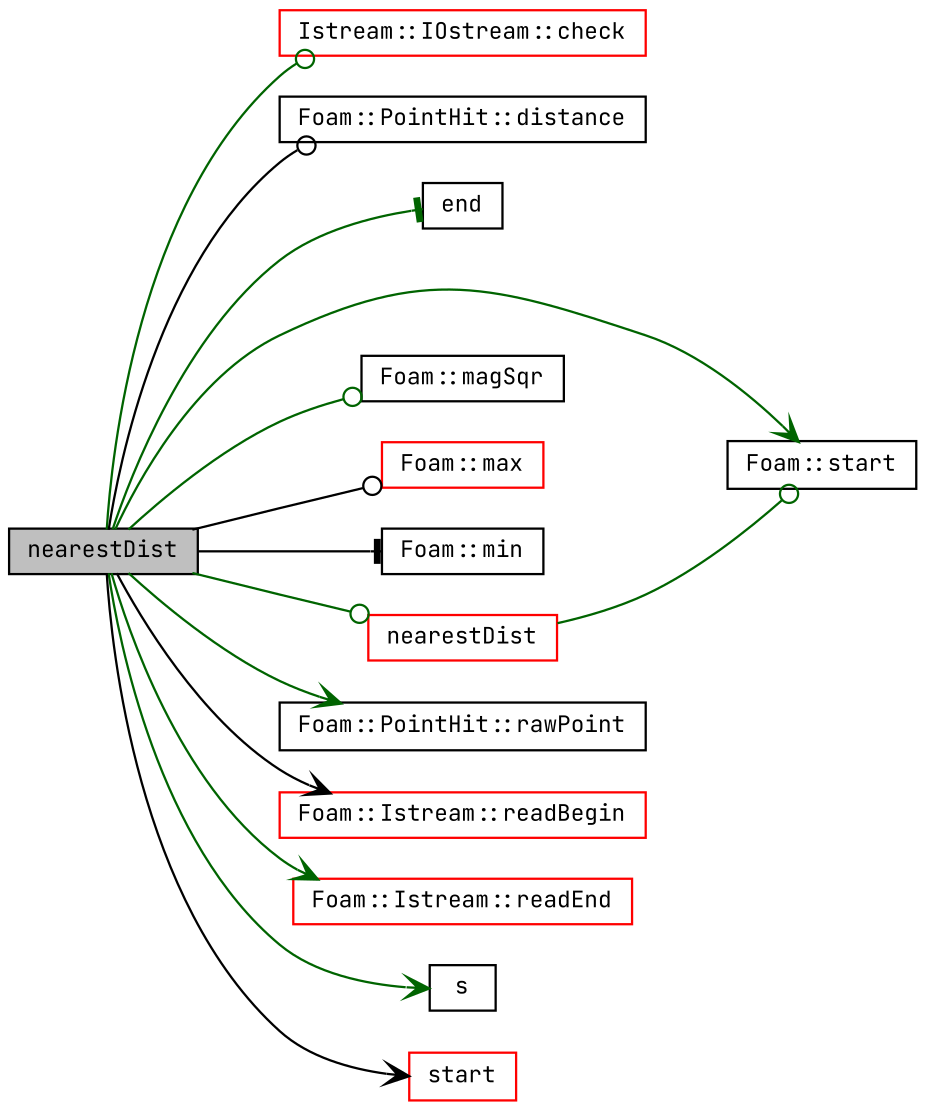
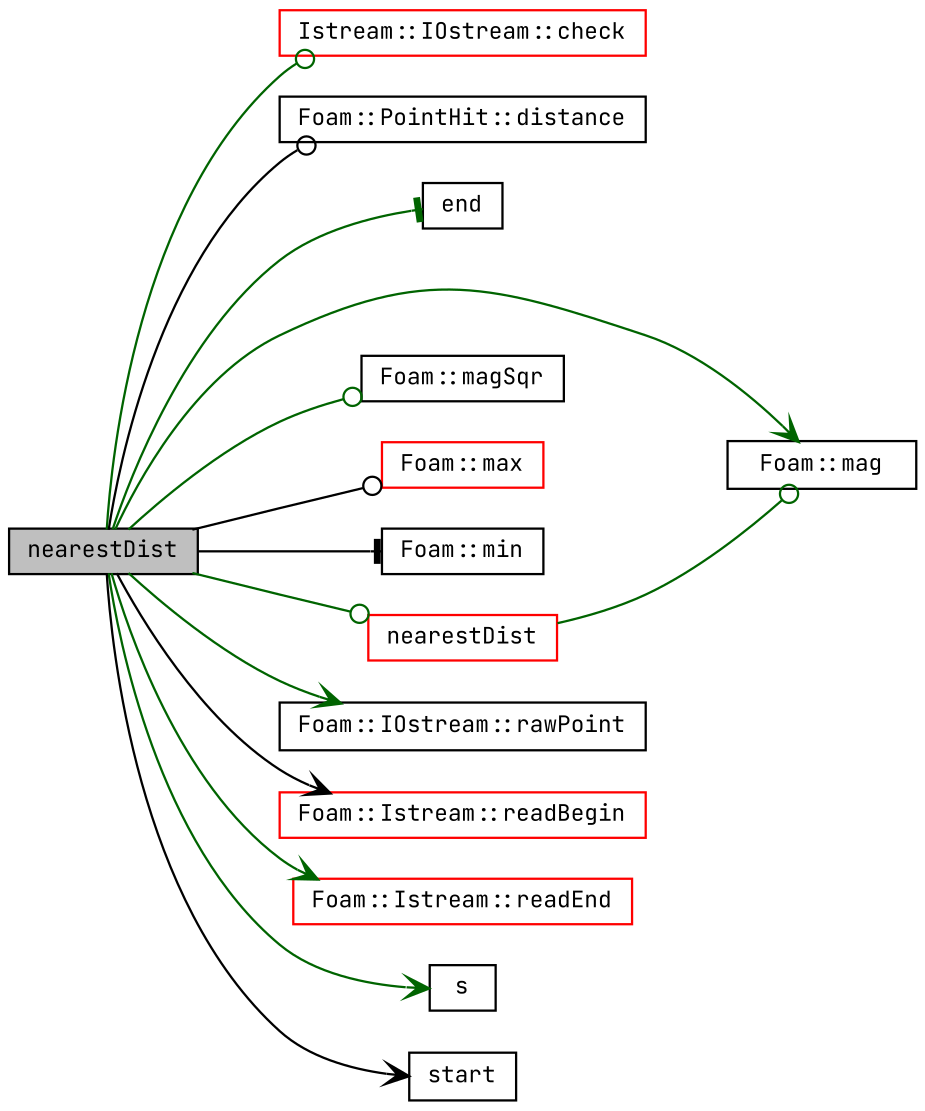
(822, 465) -> (822, 465)
(463, 726) -> (463, 726)
(463, 1077) -> (463, 1077)
